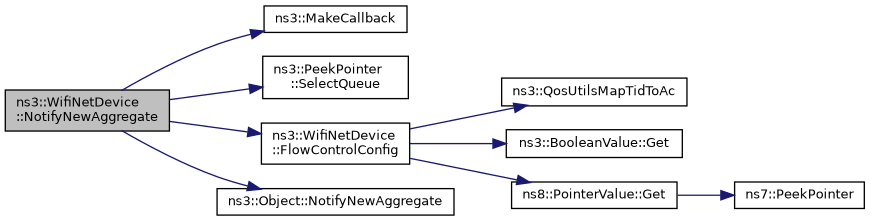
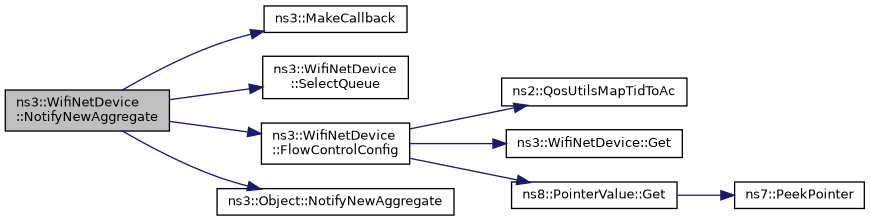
(336, 77) -> (336, 77)
(594, 92) -> (594, 92)
(594, 144) -> (594, 144)
